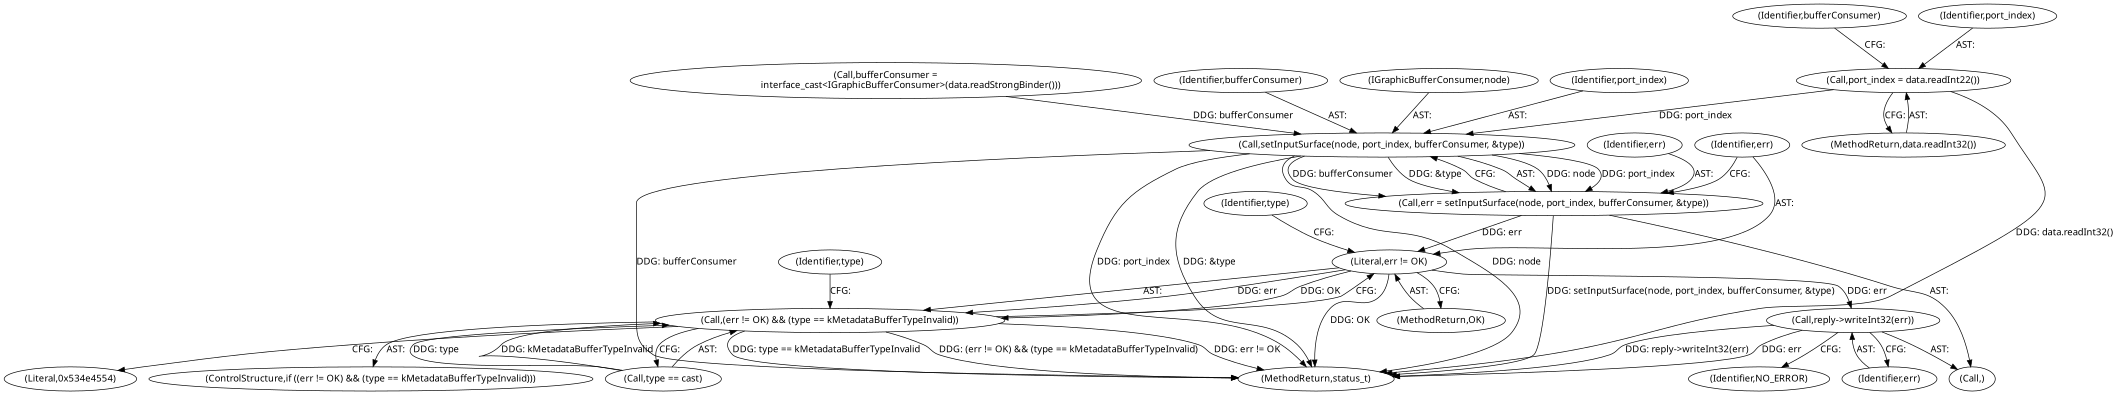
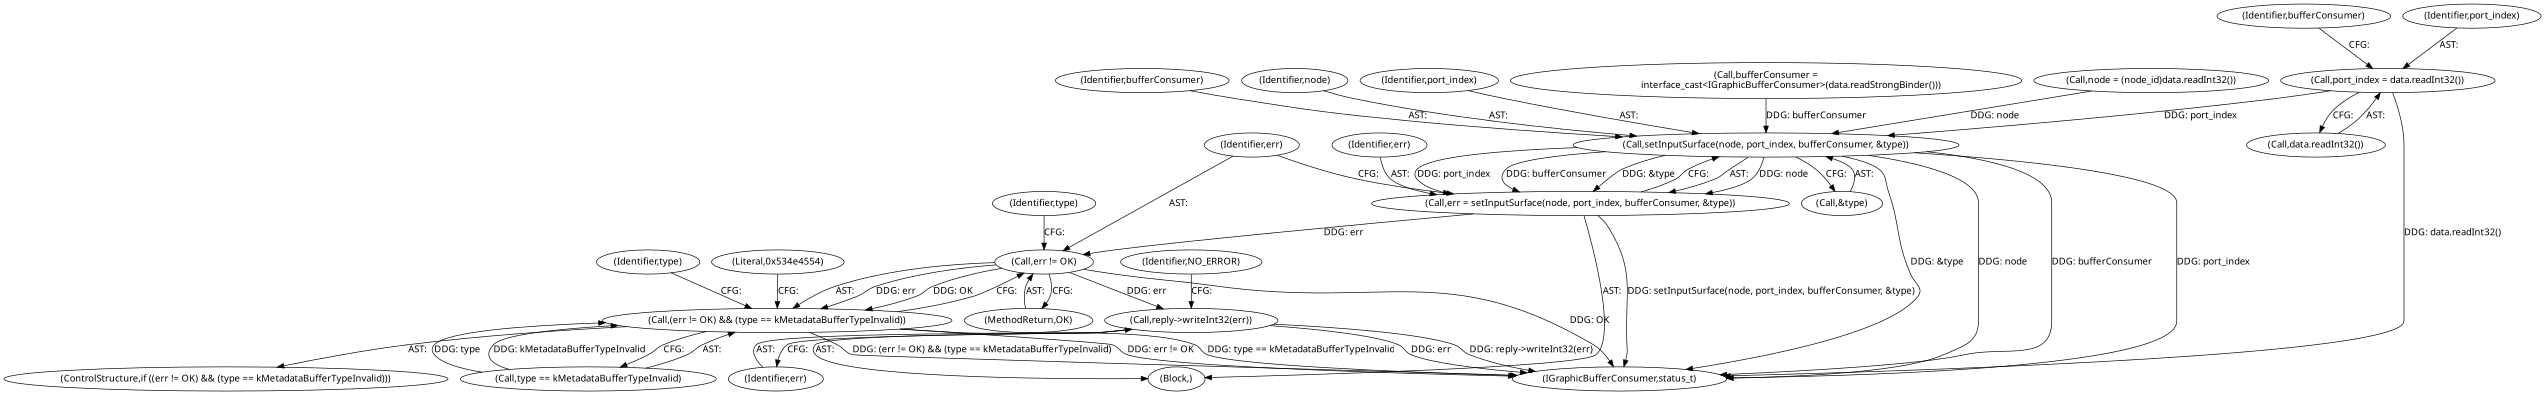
(1439, 81) -> (1295, 81)
(1904, 81) -> (2388, 81)
none -> (2151, 81)
(1904, 145) -> (2316, 145)
none -> (1842, 204)
(1389, 262) -> (1044, 262)
(373, 343) -> (778, 288)
(1814, 349) -> (1191, 288)
(663, 379) -> (588, 379)
(1316, 379) -> (1620, 379)
(1972, 379) -> (1177, 379)
